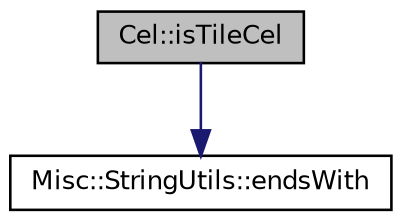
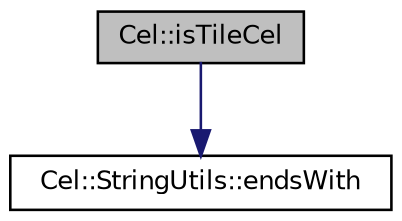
(201, 183) -> (201, 183)
